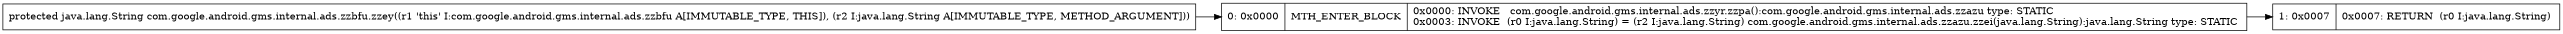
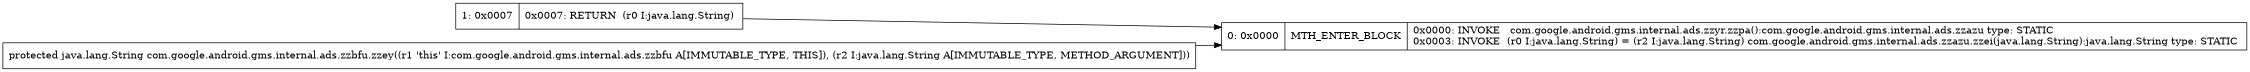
(2256, 17) -> (979, 23)
